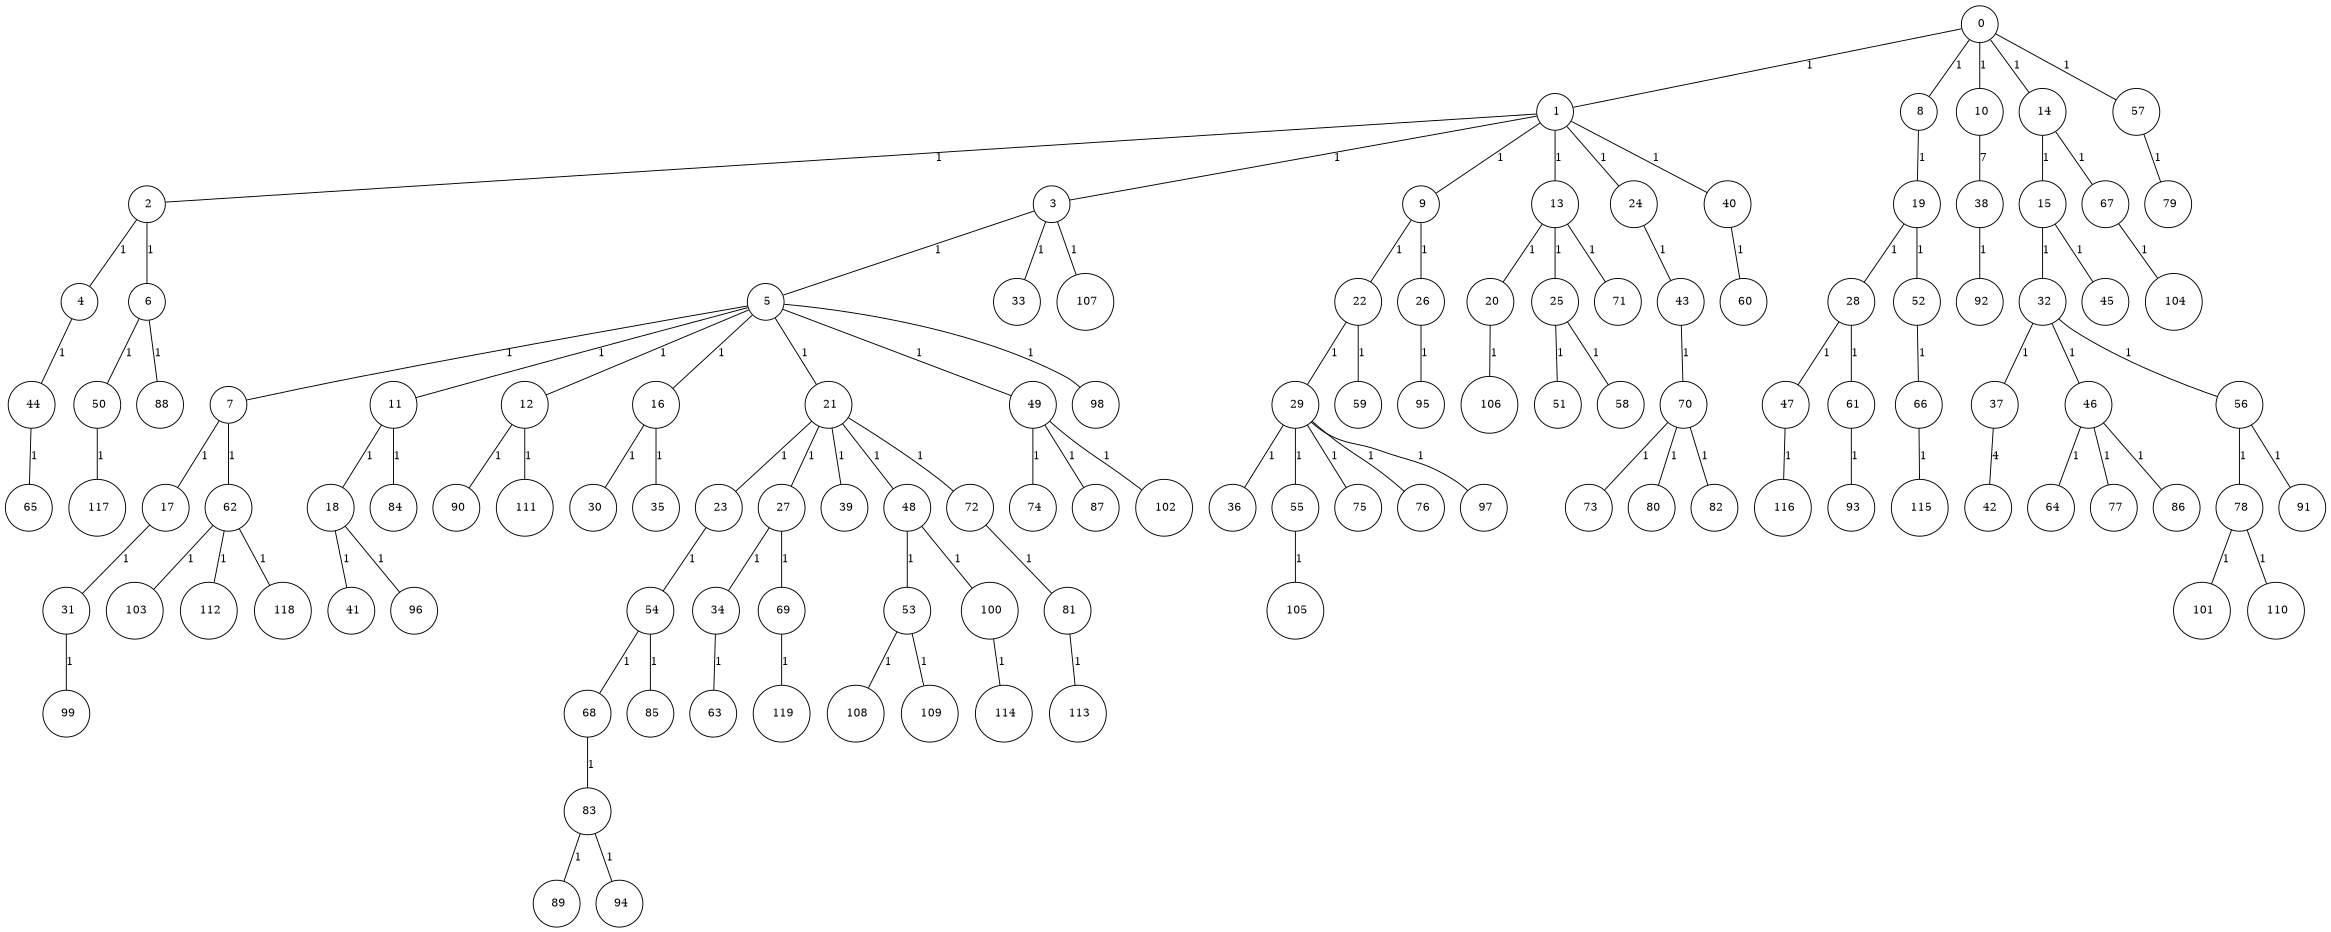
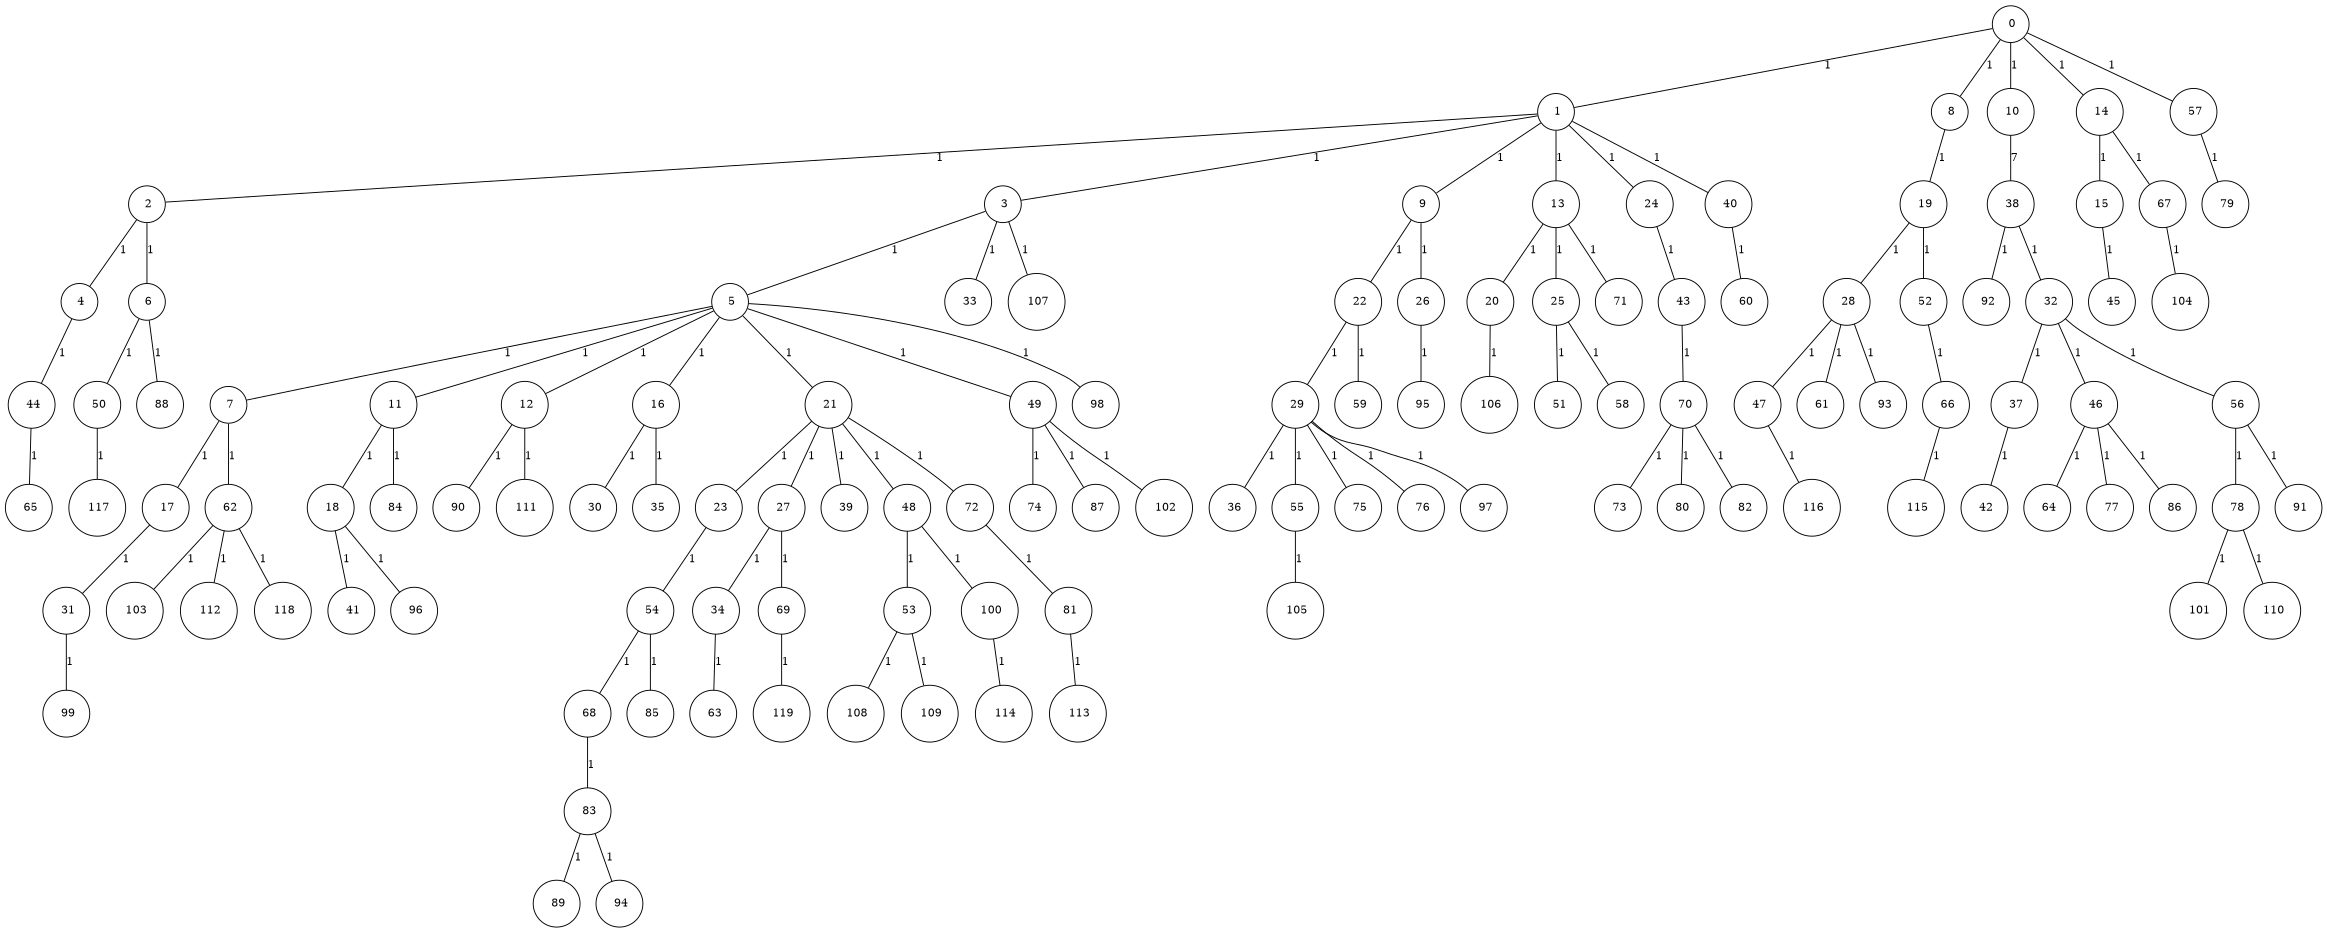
(2043, 253) -> (2030, 253)
(1851, 456) -> (1865, 353)
(1996, 456) -> (2005, 456)
